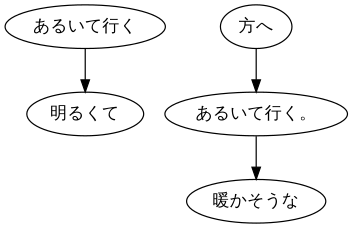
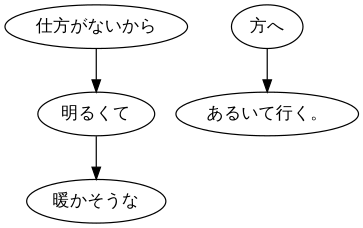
(85, 27) -> (96, 27)
(256, 152) -> (96, 152)
